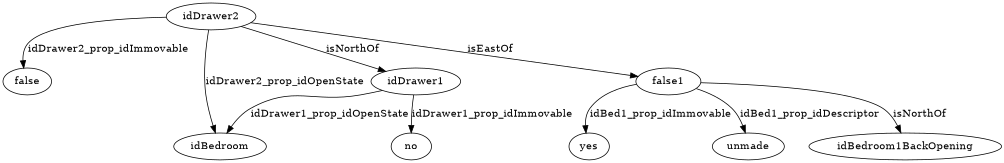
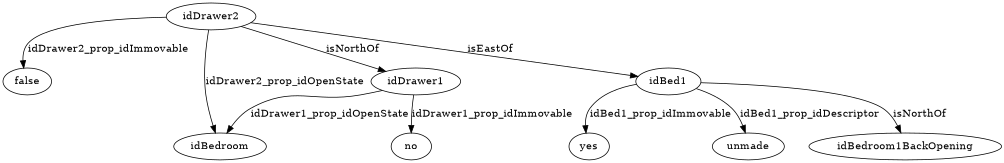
(668, 81) -> (668, 81)
